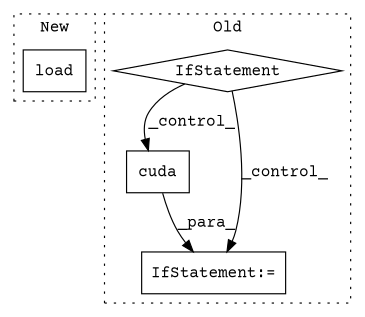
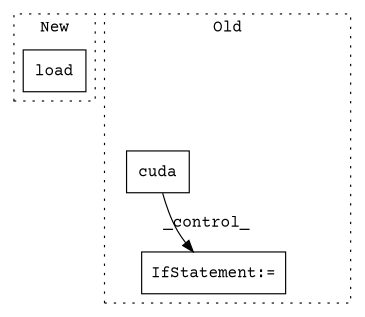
(228, 71) -> none
(207, 222) -> (207, 222)
